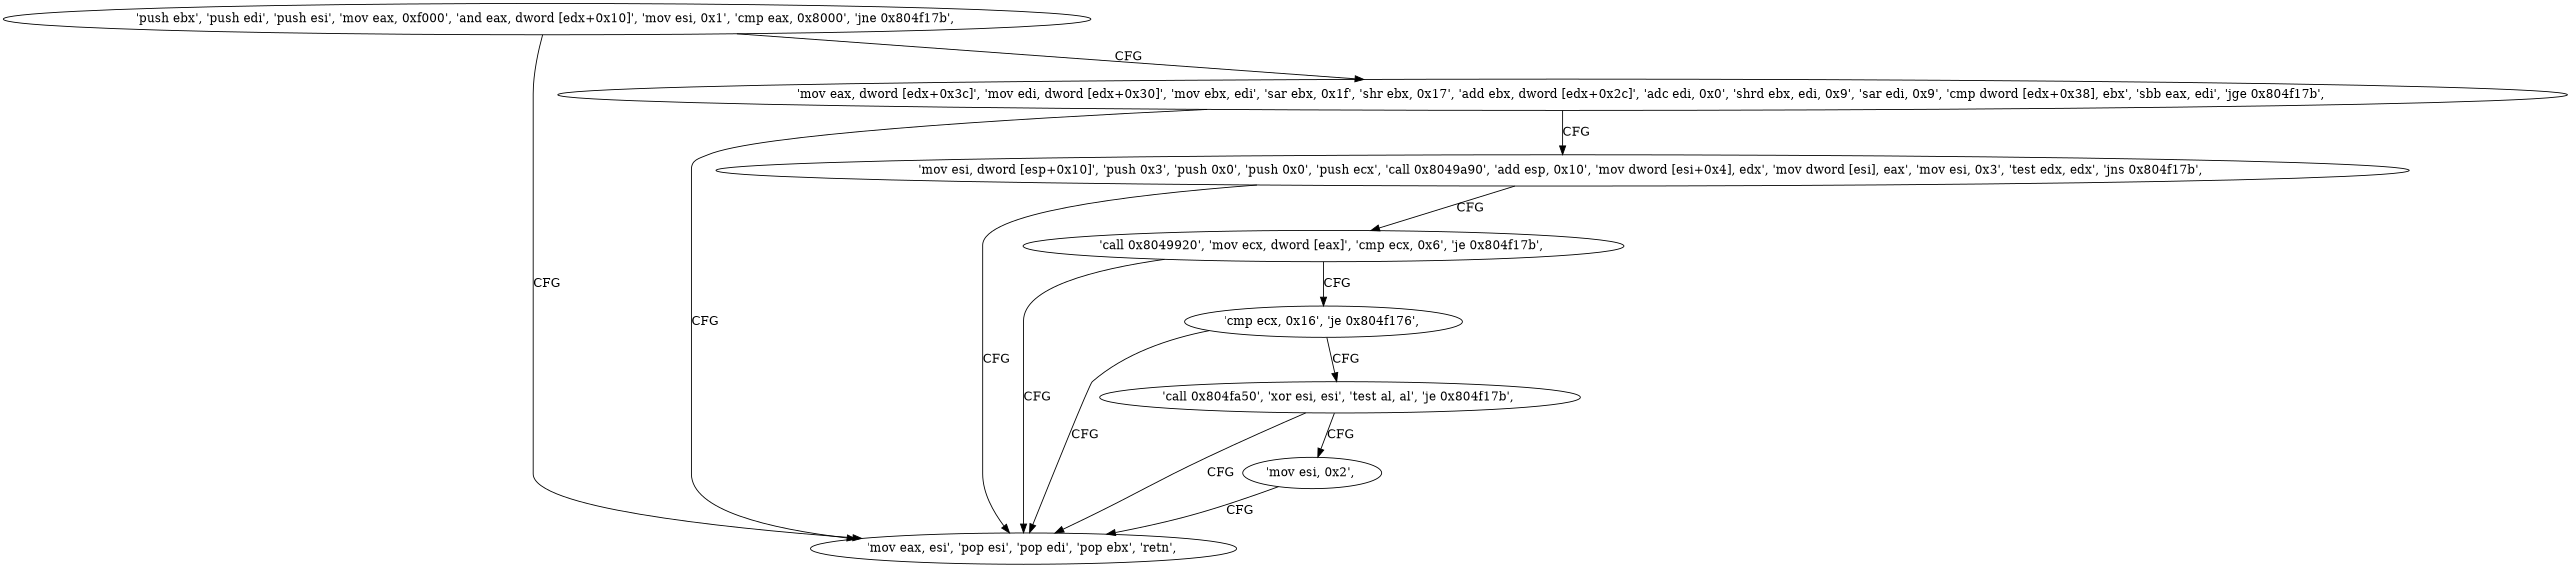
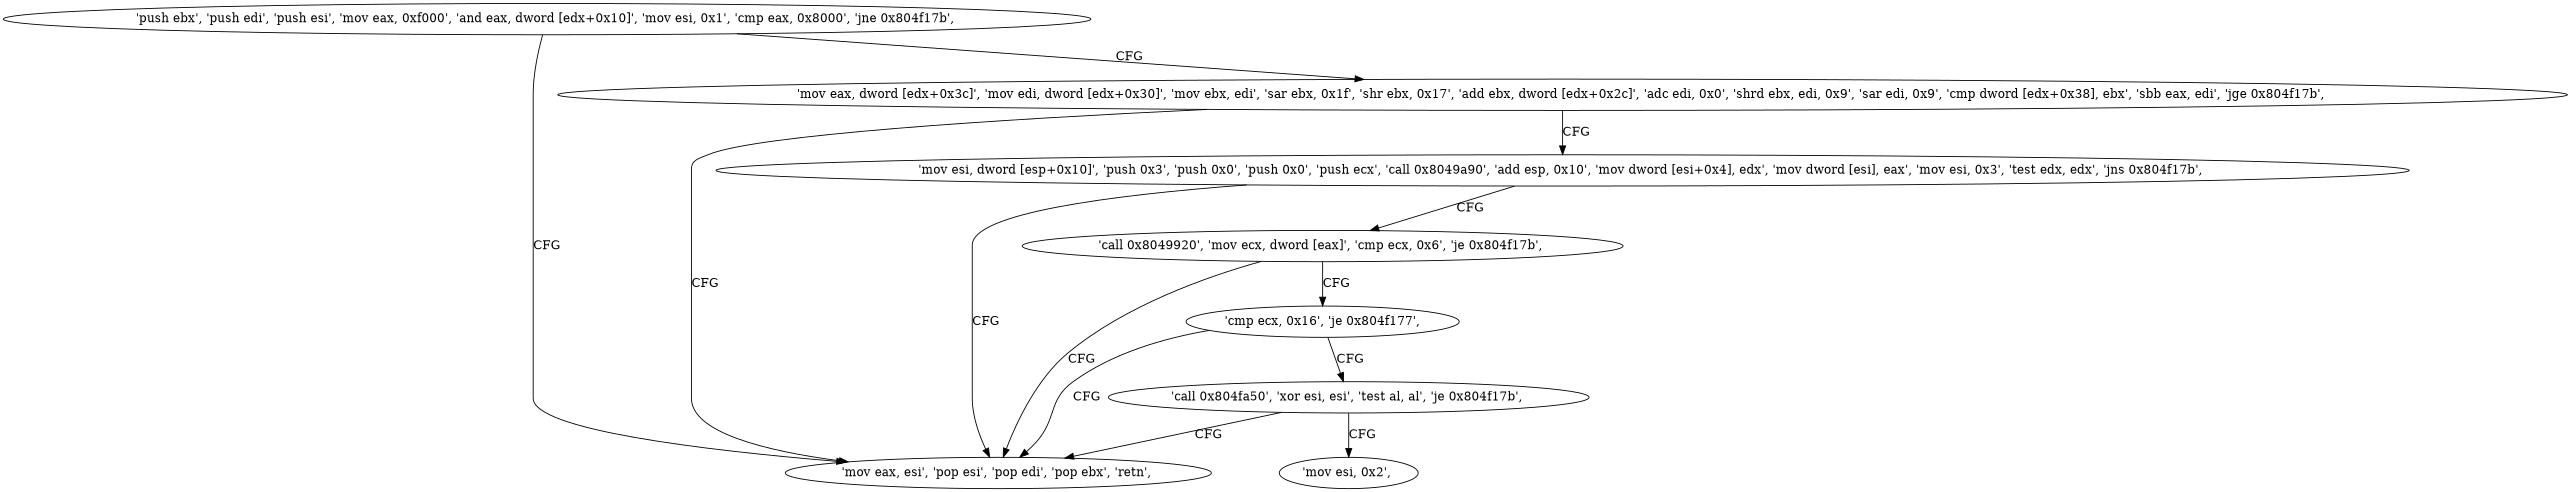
(1323, 322) -> (1323, 322)
(1198, 513) -> none
